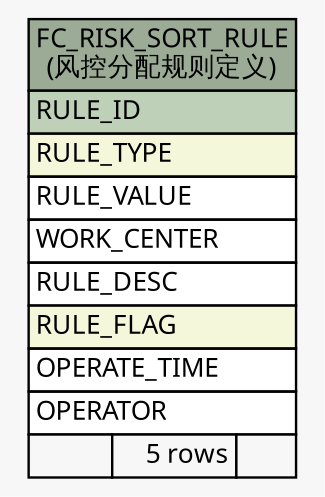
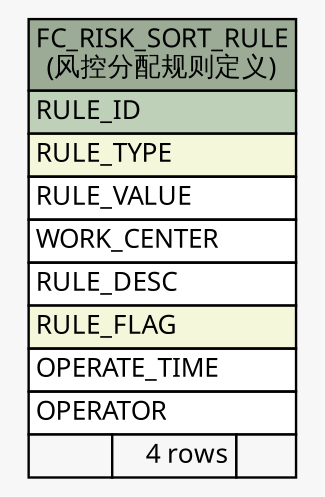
(187, 455) -> (187, 455)
